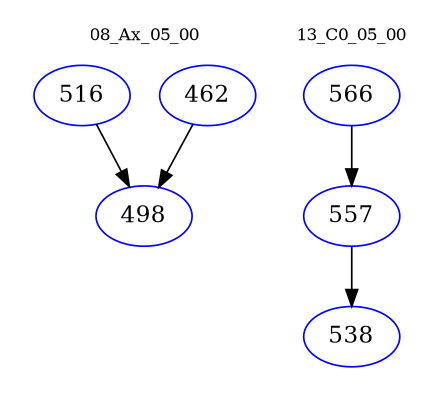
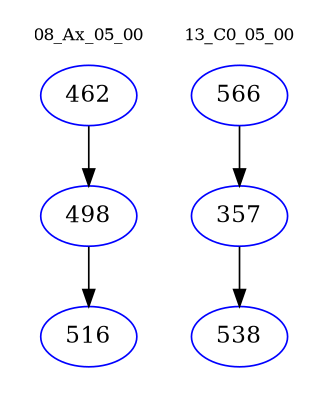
(109, 148) -> (89, 268)
(352, 216) -> (240, 216)
